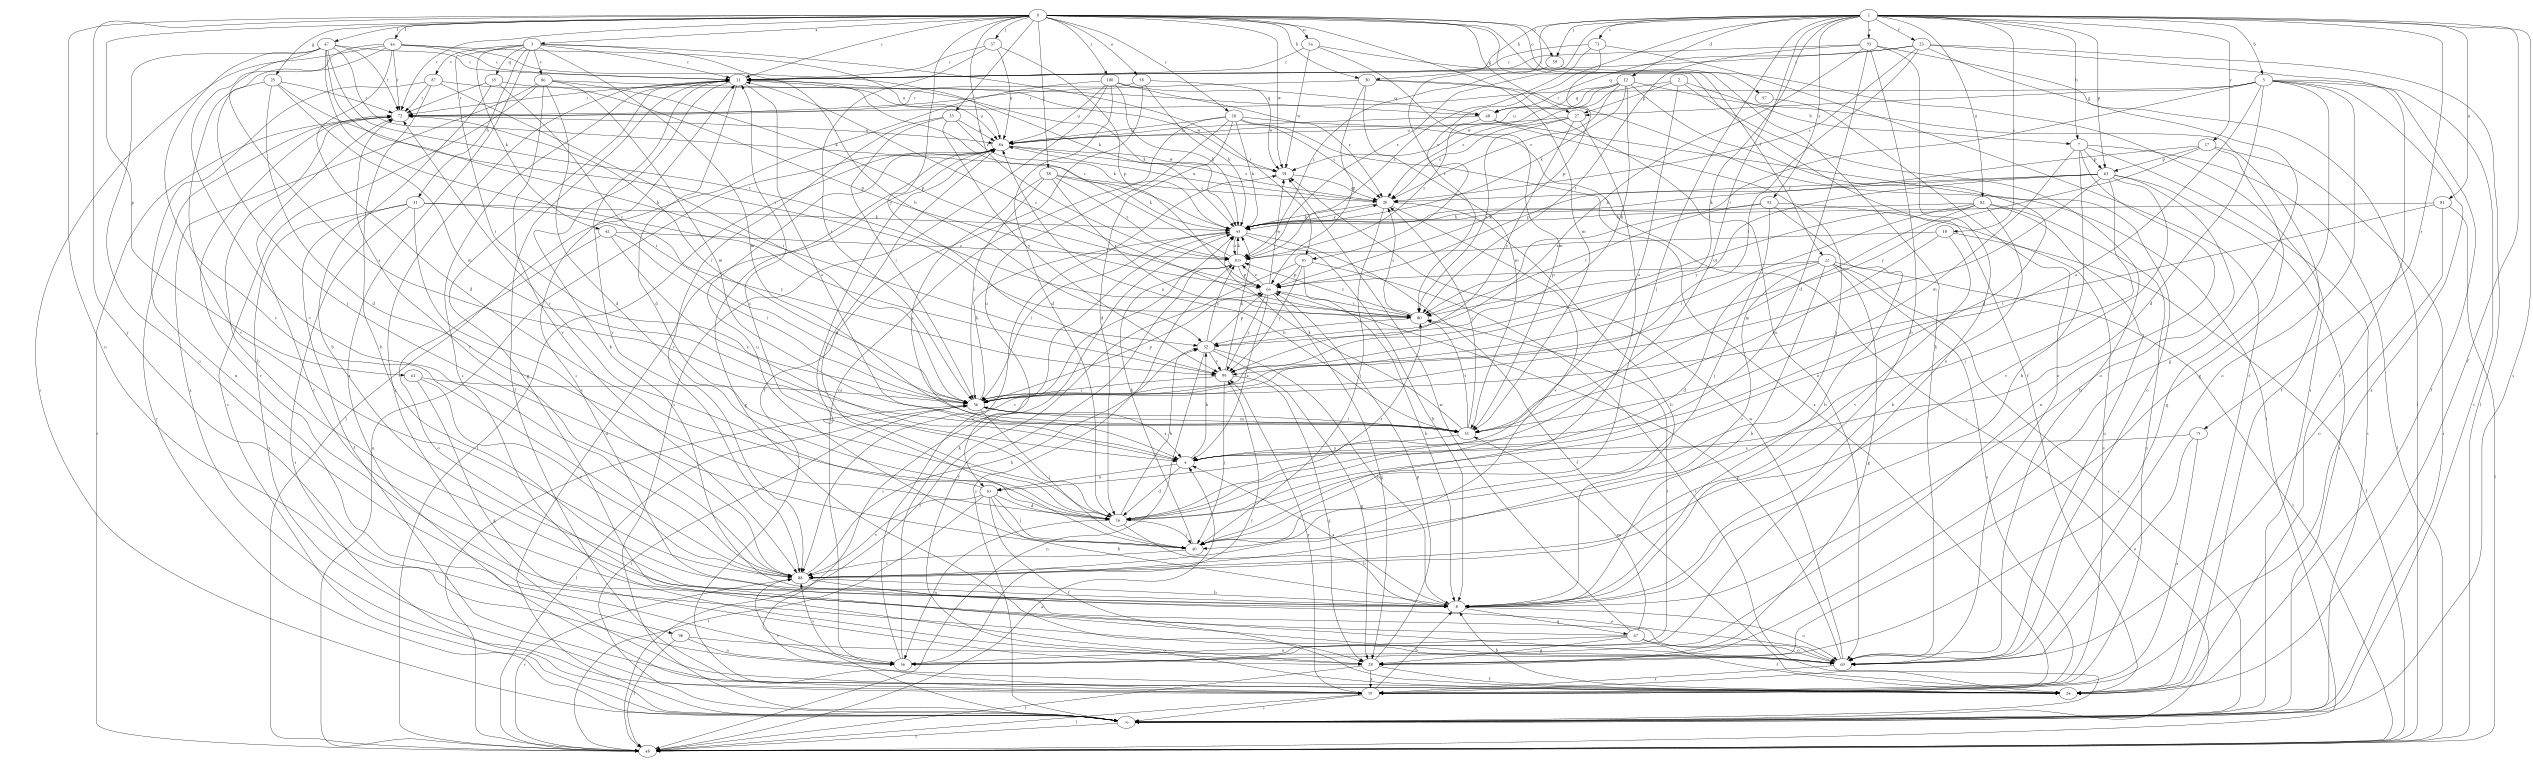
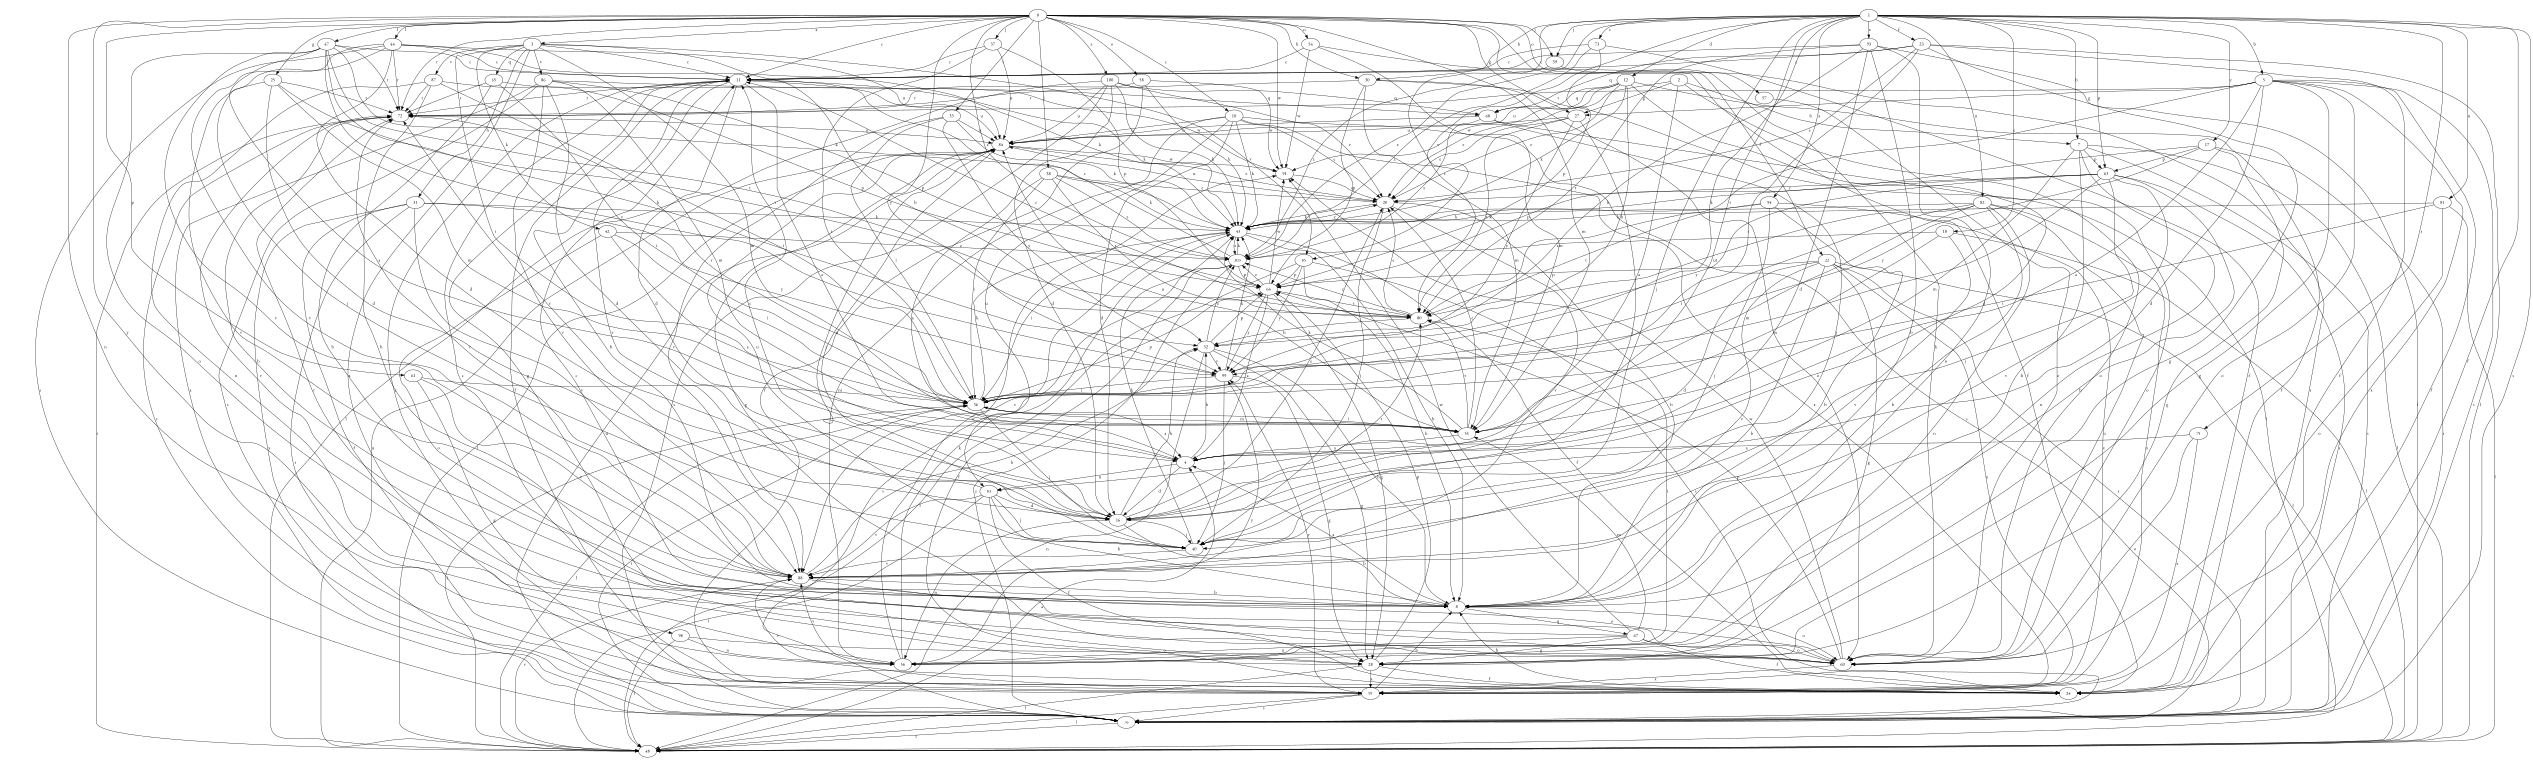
(1769, 203) -> (1769, 203)
none -> (1287, 396)
none -> (1728, 618)
